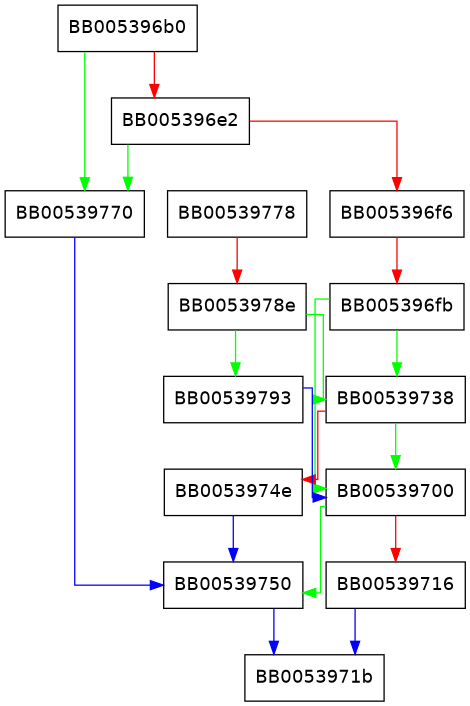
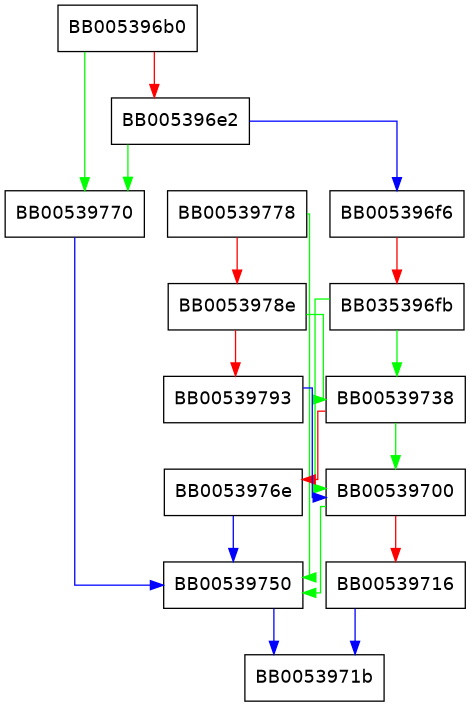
(352, 121) -> (352, 121)
(397, 307) -> (397, 307)
(236, 347) -> (236, 347)
none -> (310, 395)
(233, 492) -> (233, 492)
